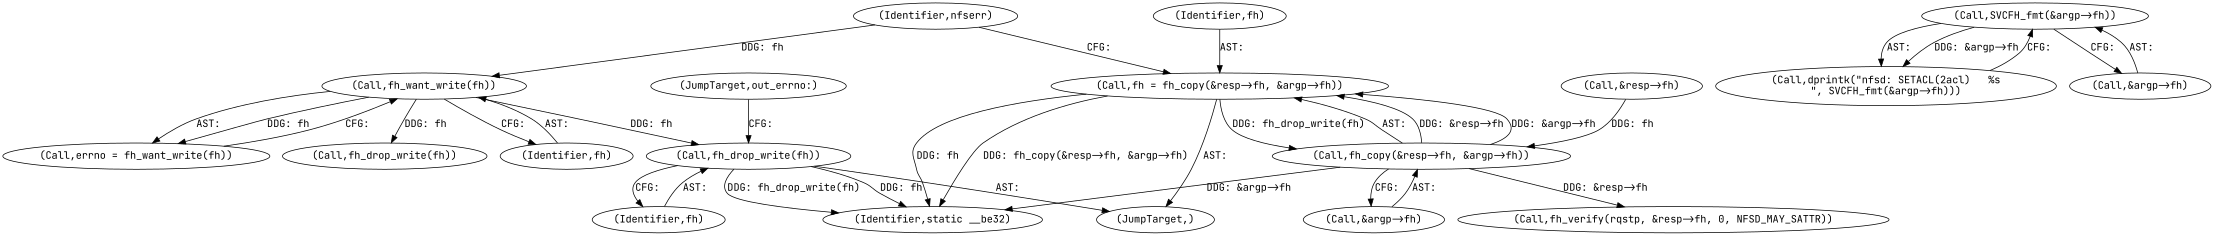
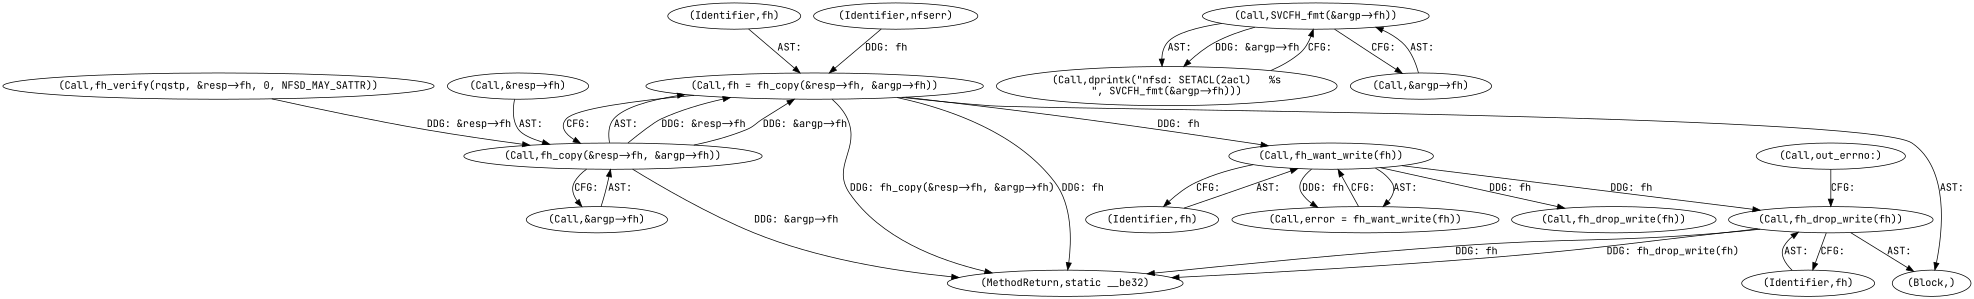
(1102, 48) -> (886, 48)
(687, 50) -> (1084, 119)
(749, 86) -> (1831, 156)
(1299, 124) -> (582, 124)
(1632, 124) -> (534, 124)
(136, 156) -> (1365, 220)
(1543, 187) -> (397, 124)
(933, 220) -> (1065, 283)
(1155, 220) -> (1932, 283)
